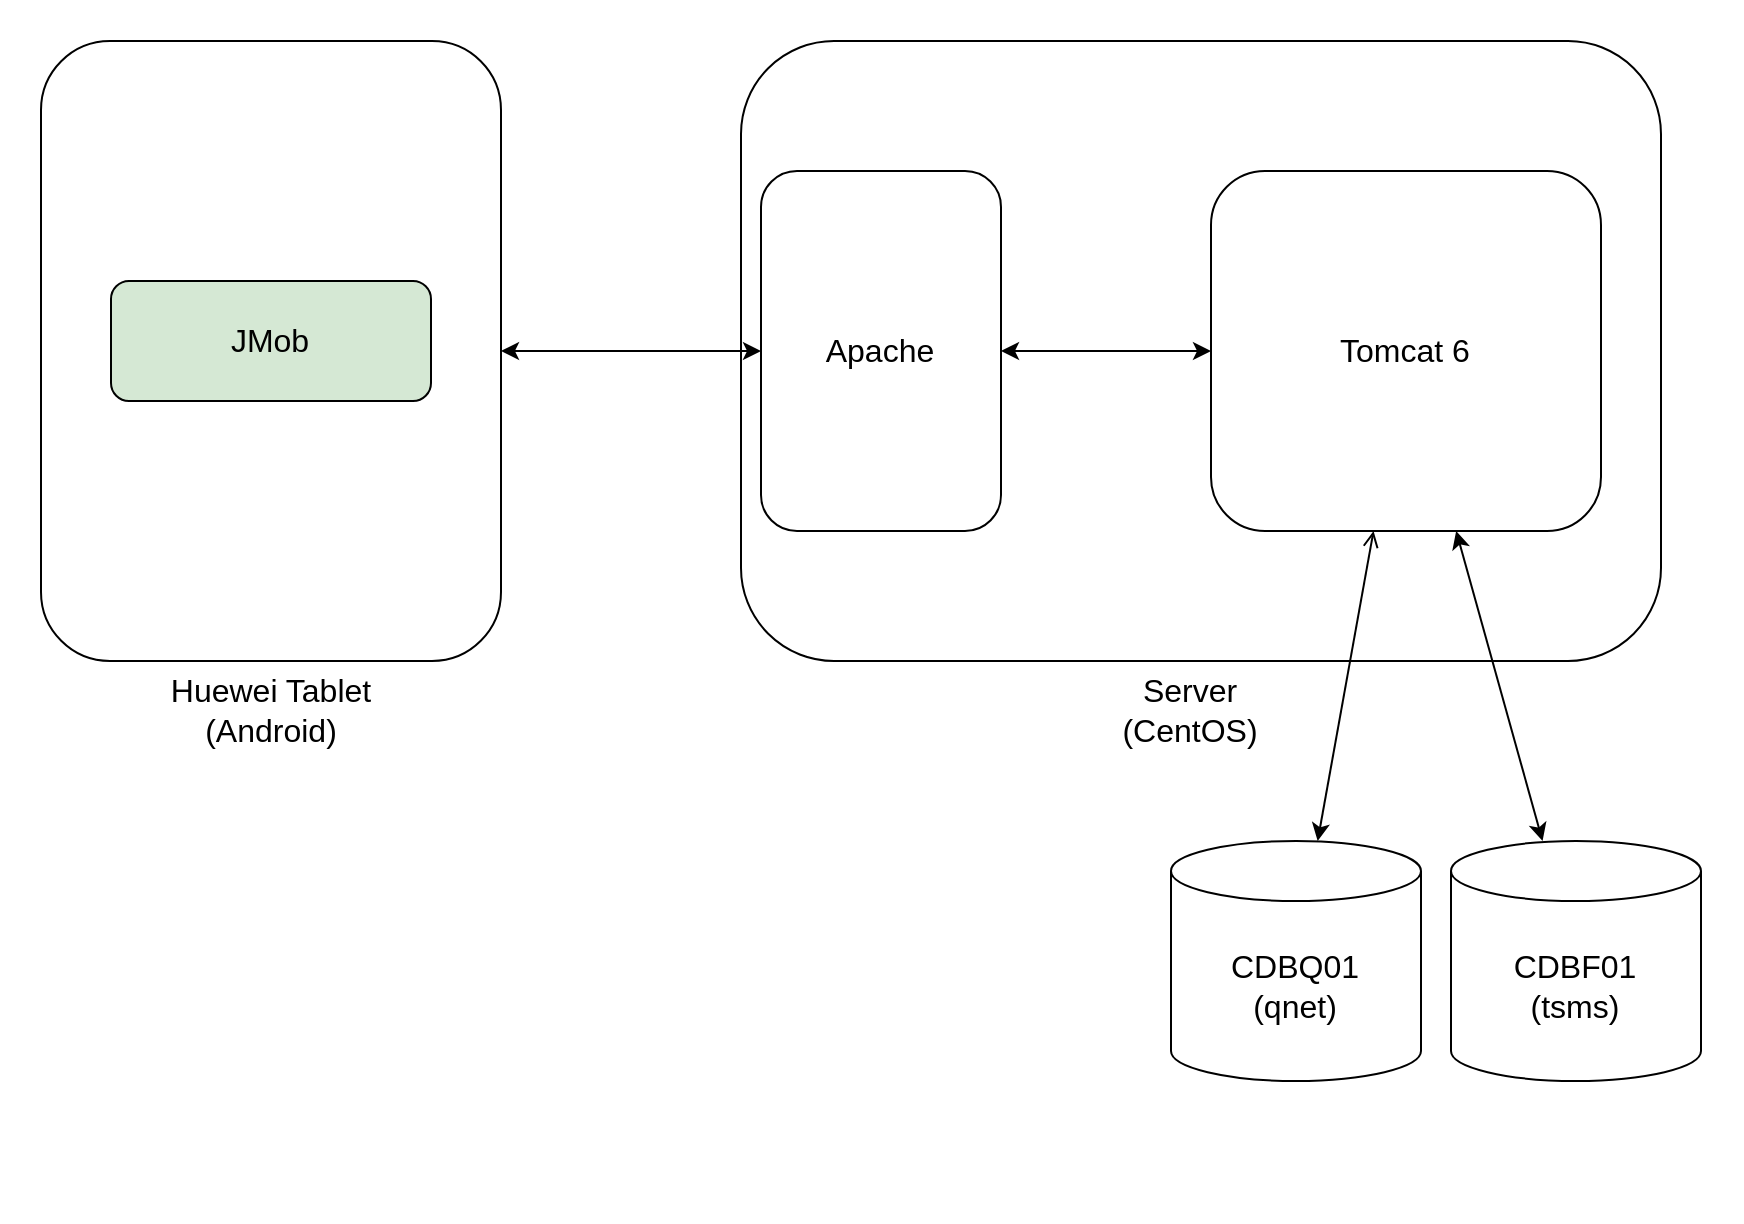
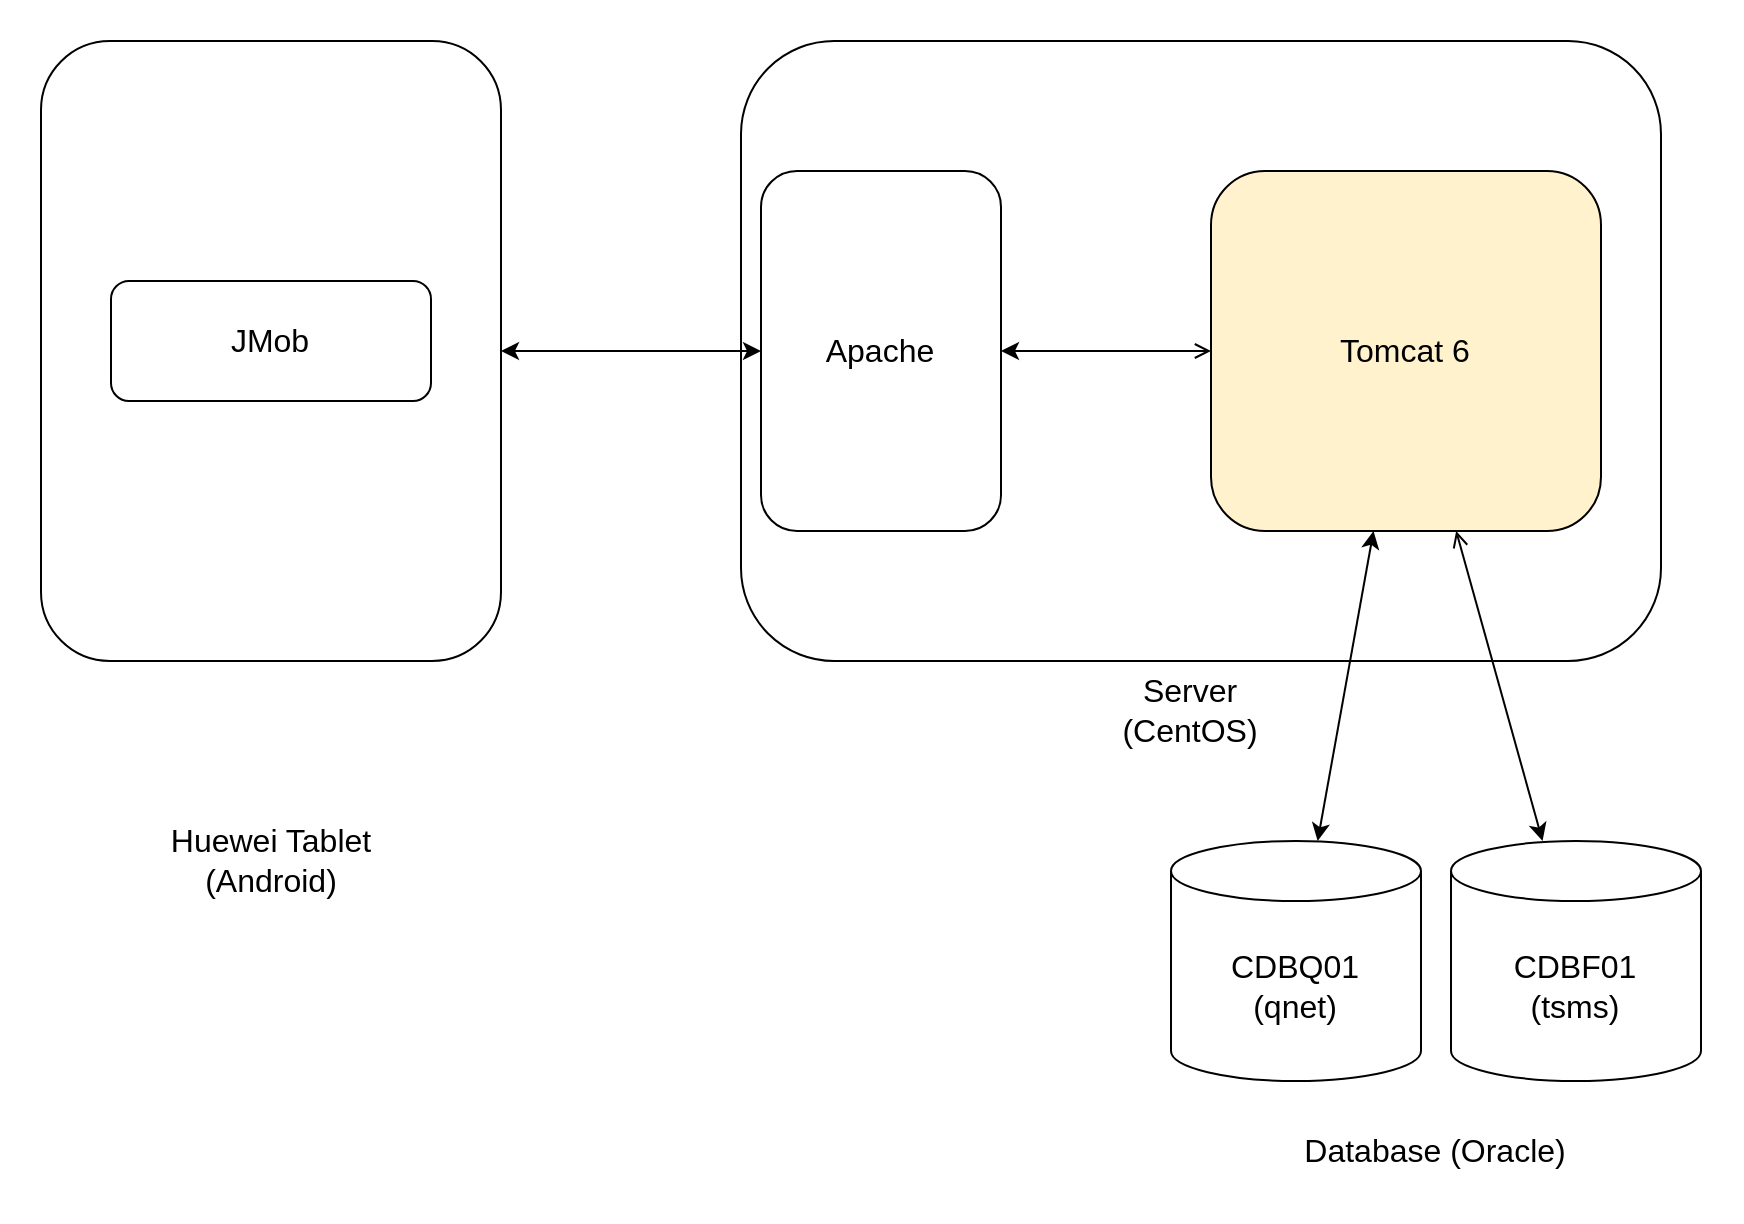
(271, 341) -> (271, 341)
(1196, 351) -> (1198, 351)
(1406, 351) -> (1406, 351)
(1371, 542) -> (1371, 546)
(1460, 545) -> (1459, 541)
(271, 711) -> (271, 861)
none -> (1436, 1151)
